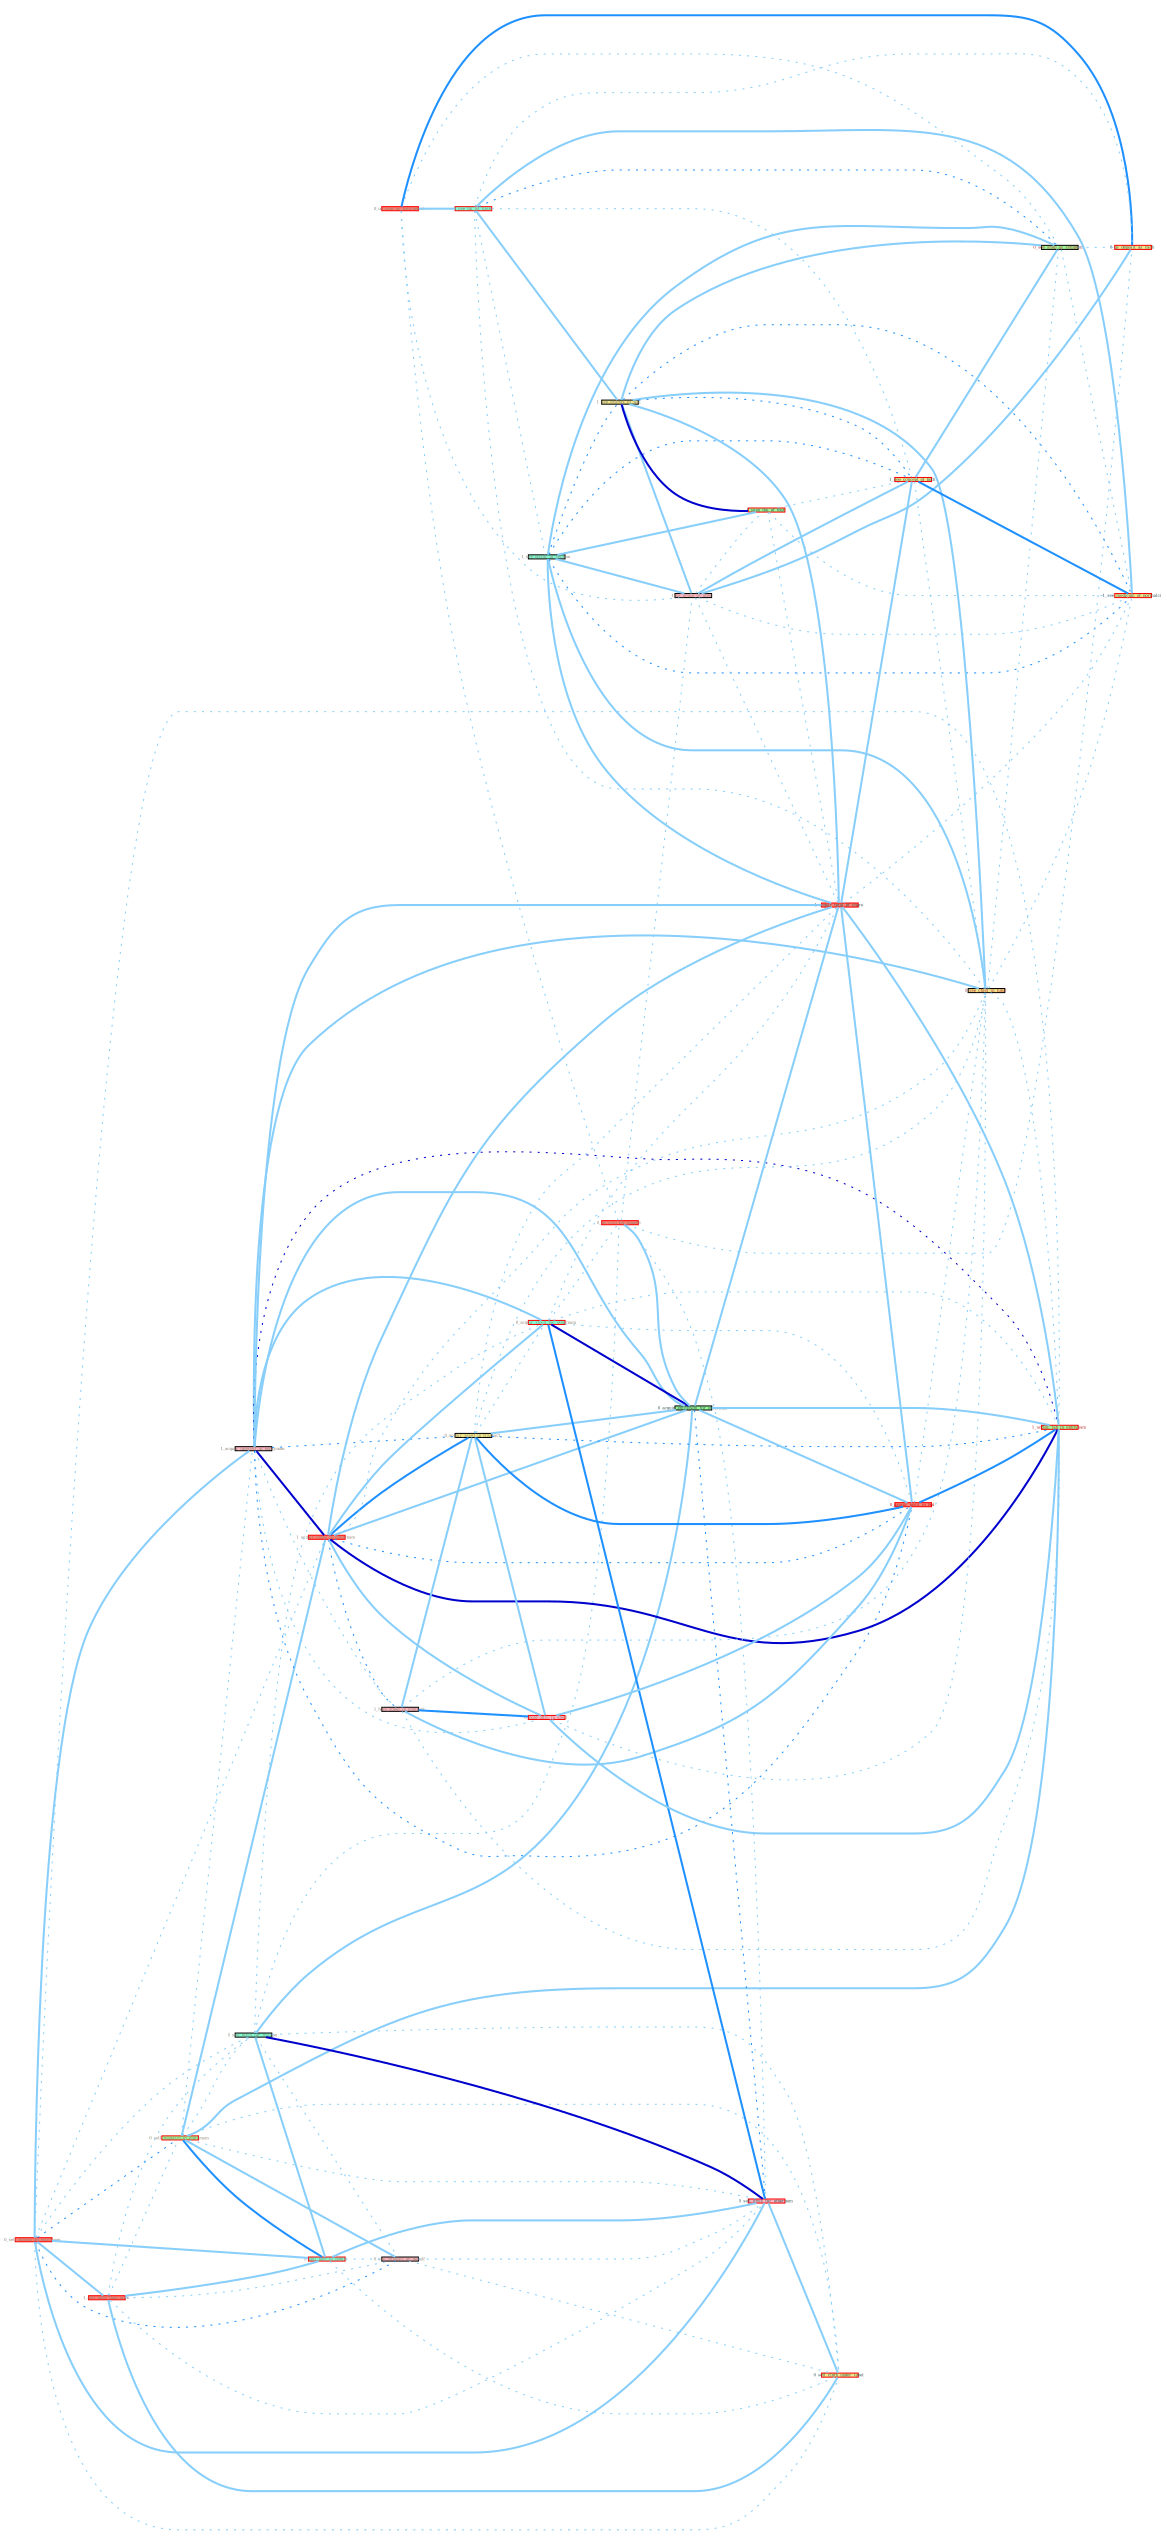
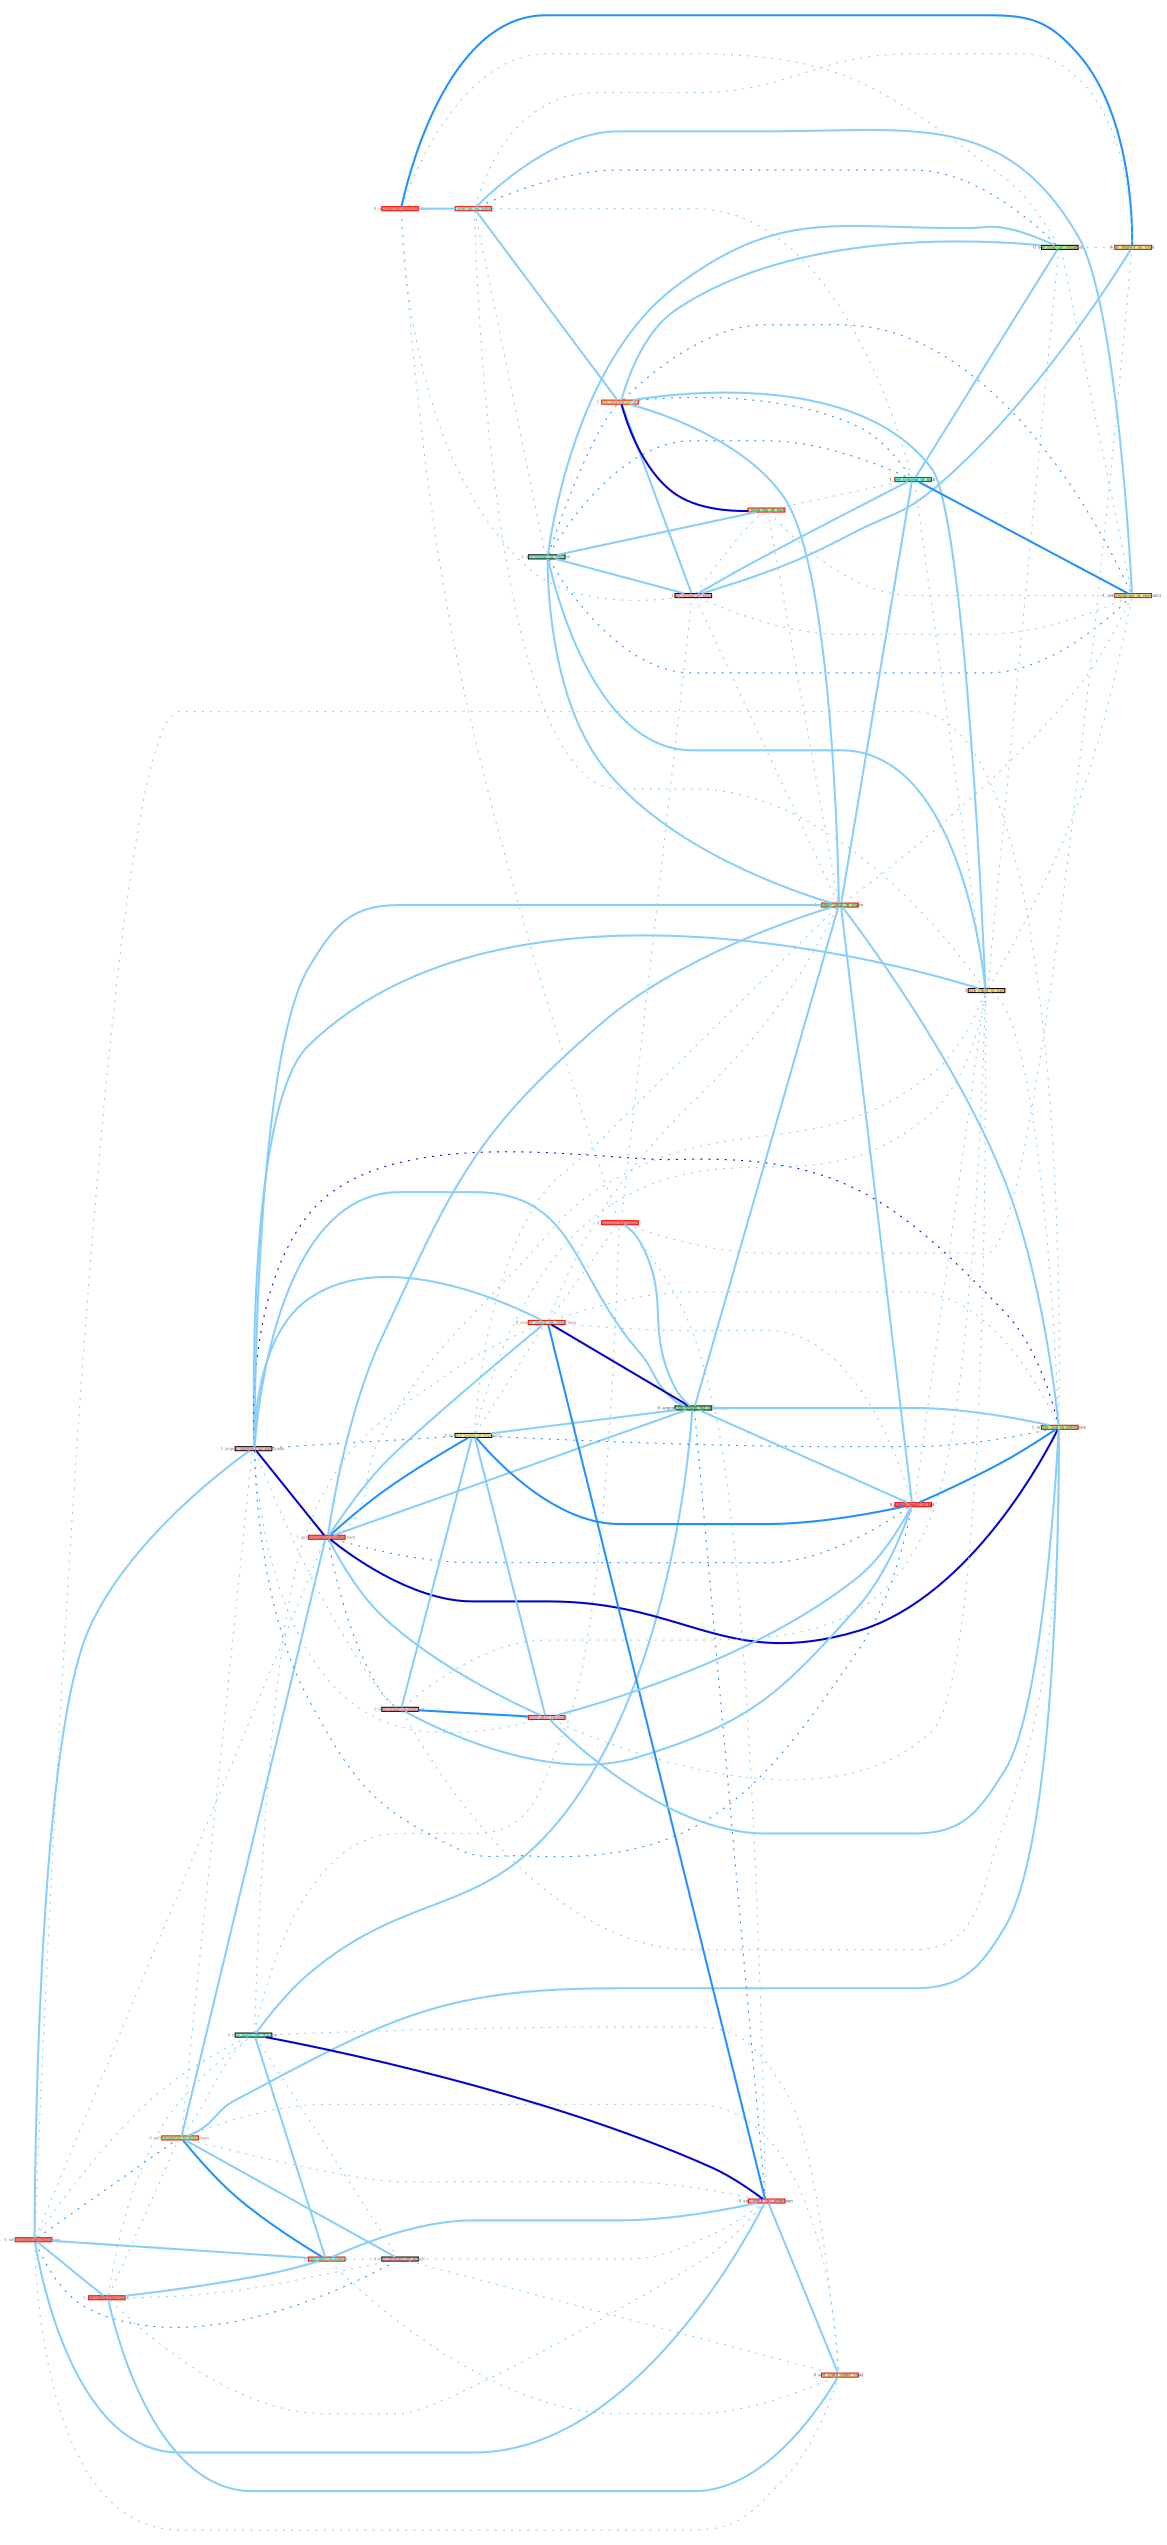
(620, 402) -> (620, 402)
(913, 480) -> (913, 480)
(840, 905) -> (840, 905)
